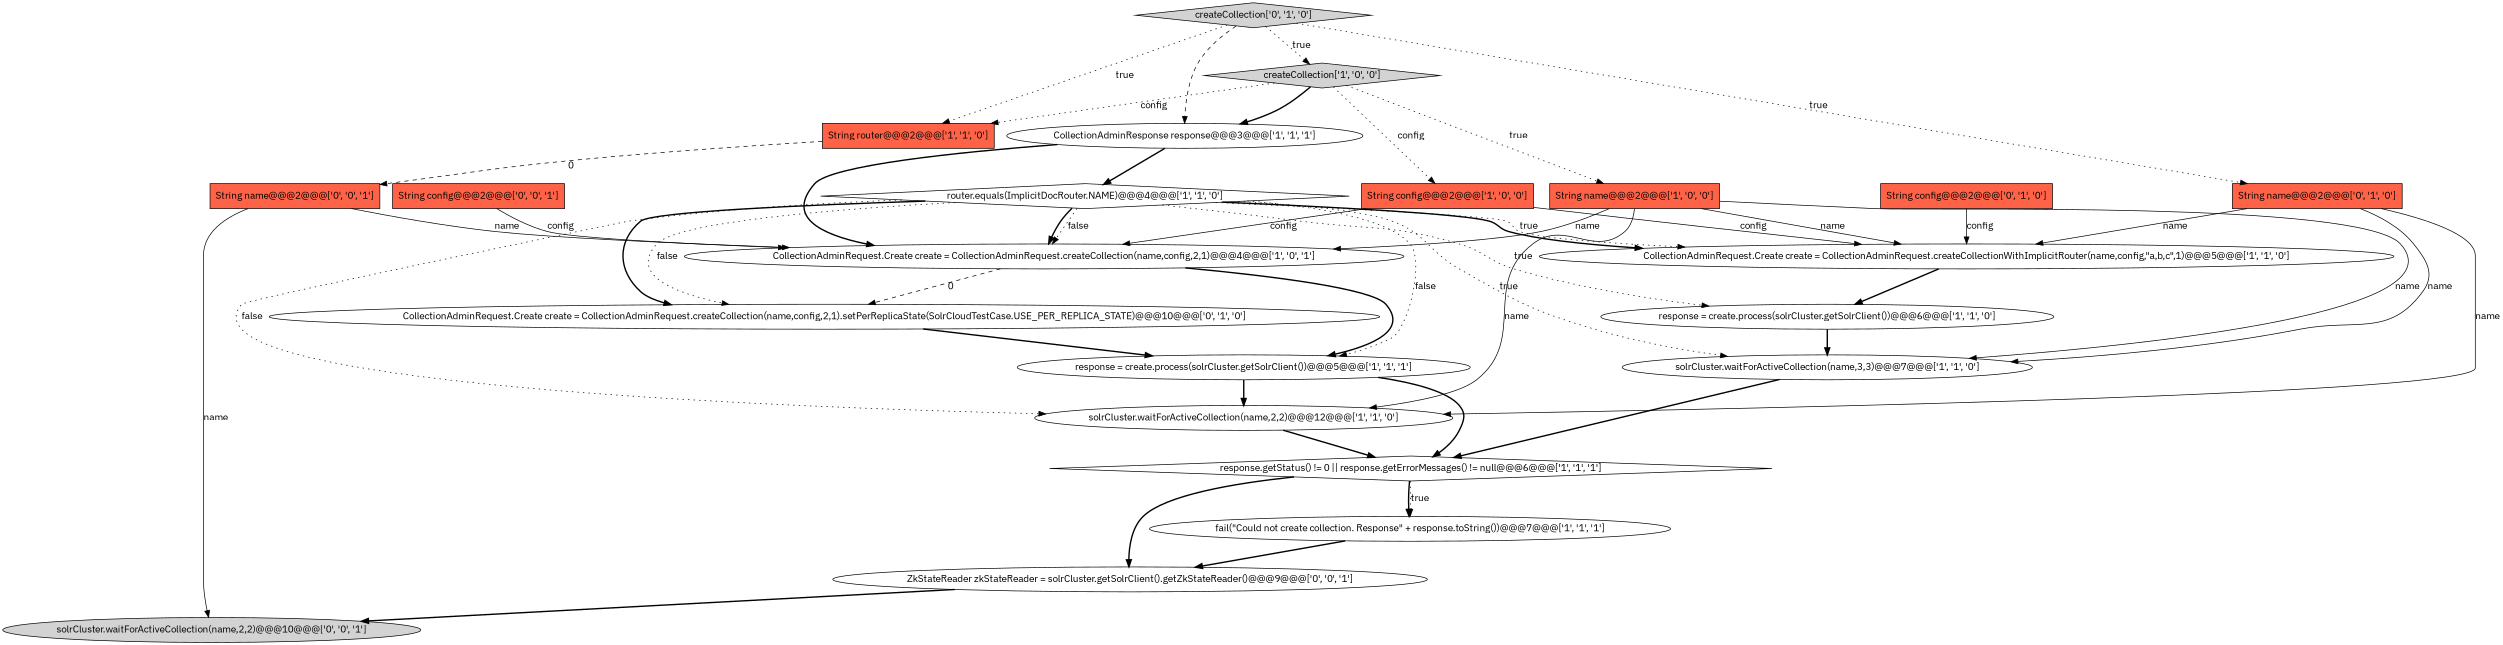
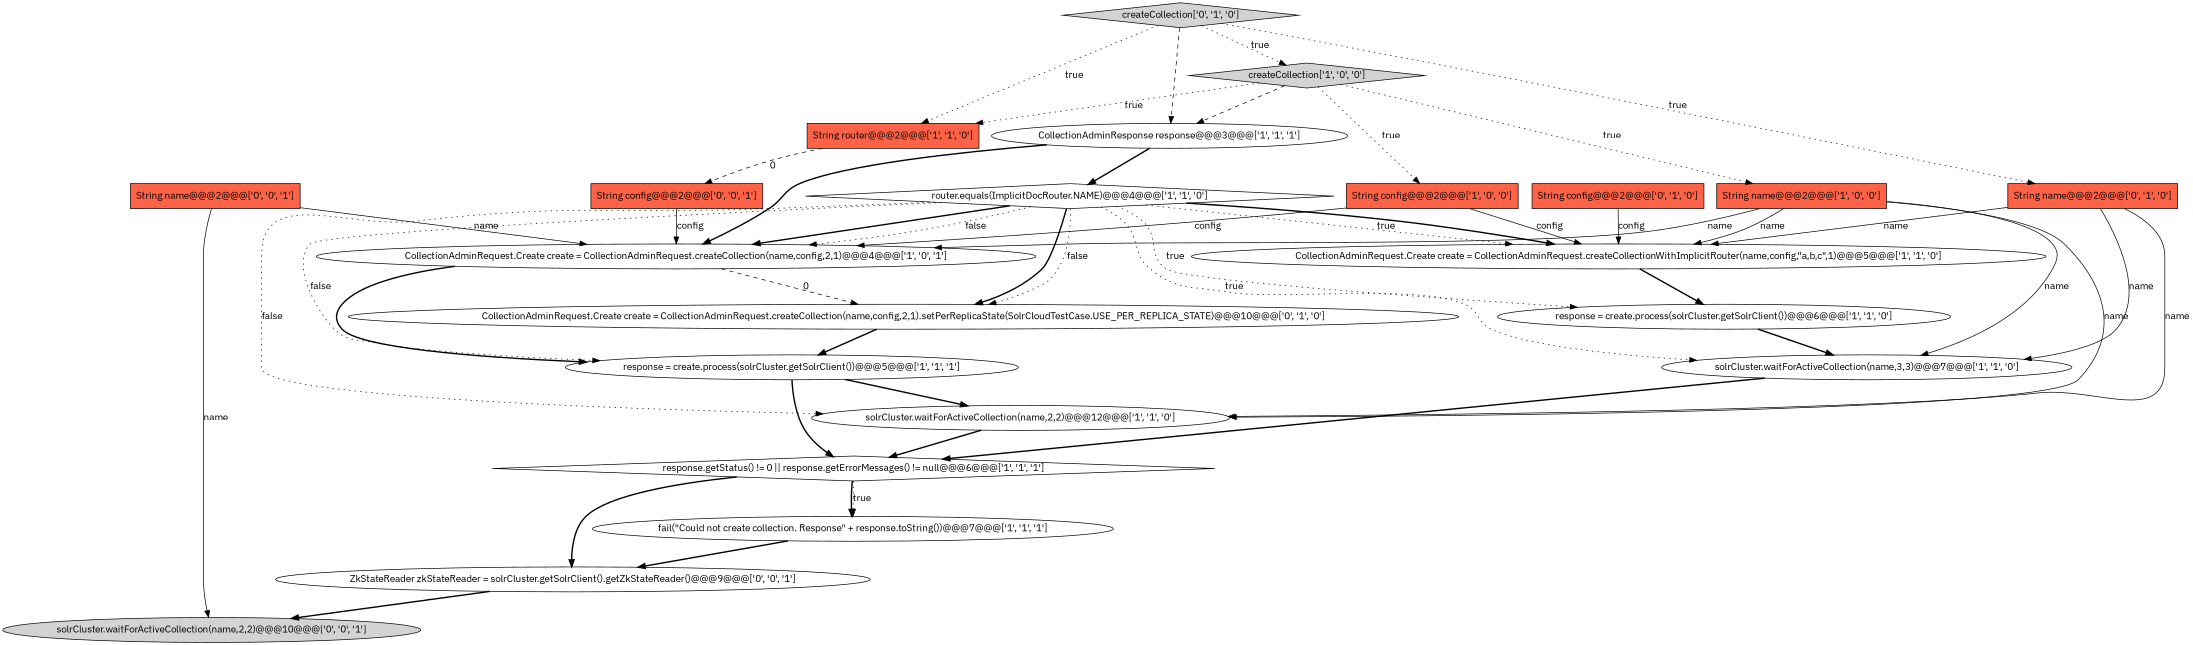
(1154, 106) -> (1134, 106)
(1281, 108) -> (1244, 103)
(1411, 136) -> (1391, 136)
(604, 157) -> (766, 162)
